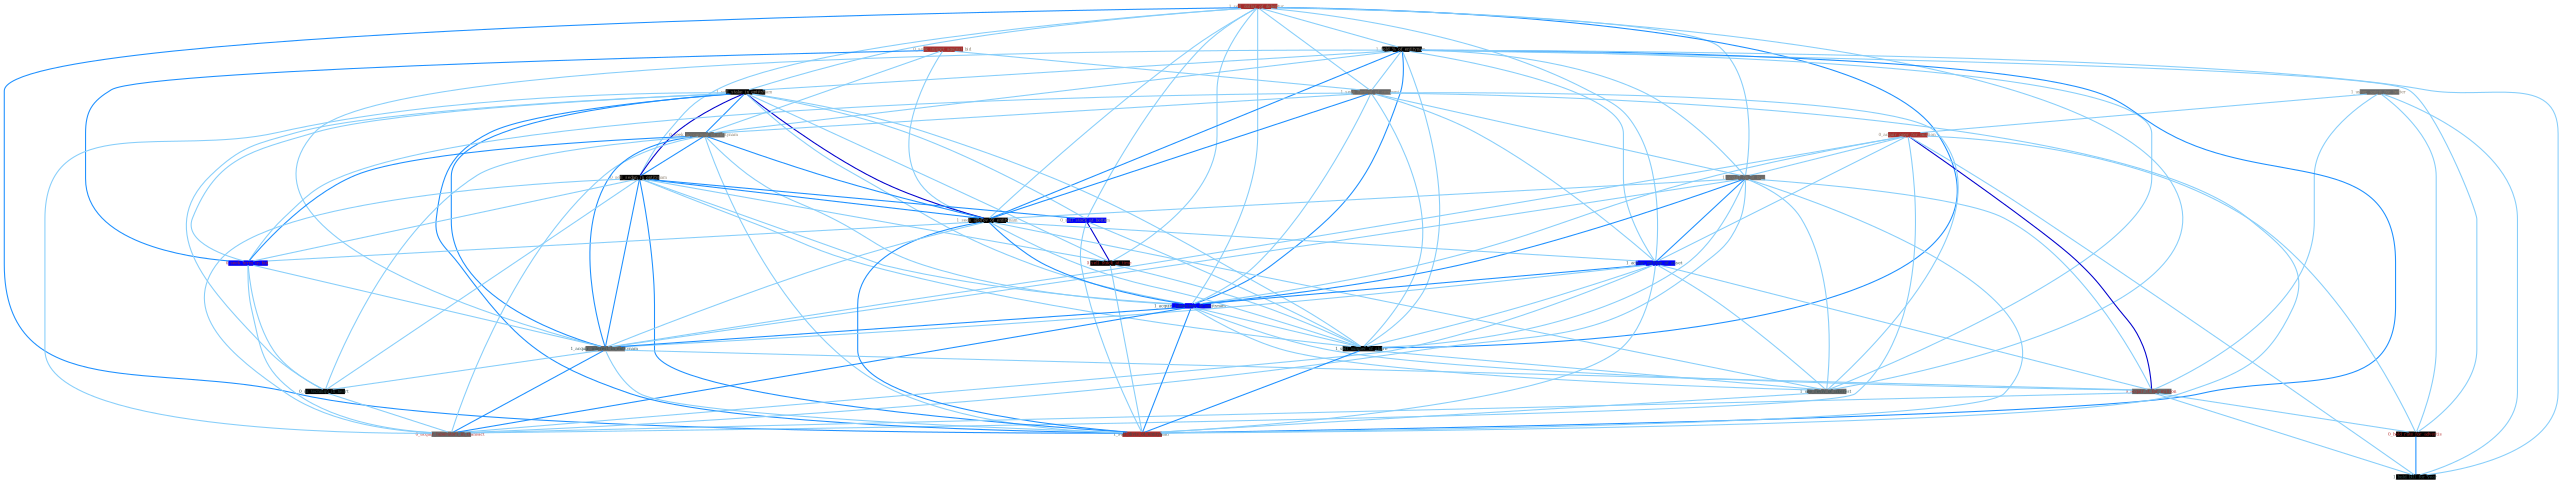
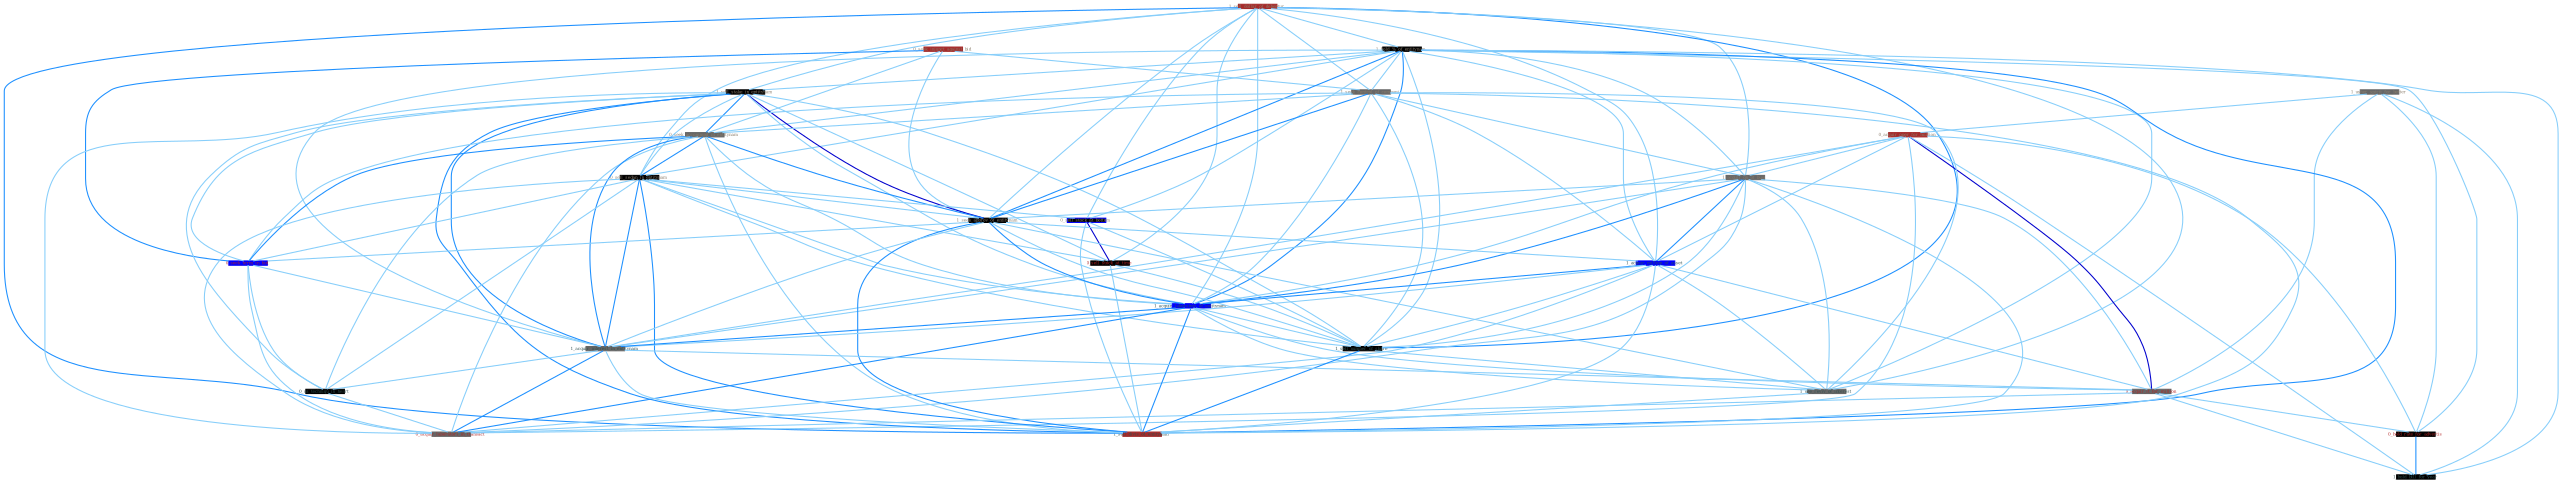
(684, 126) -> (684, 126)
none -> (946, 126)
(924, 139) -> (1243, 150)
(863, 199) -> (863, 199)
(896, 209) -> (896, 209)
(1087, 220) -> (1087, 220)
